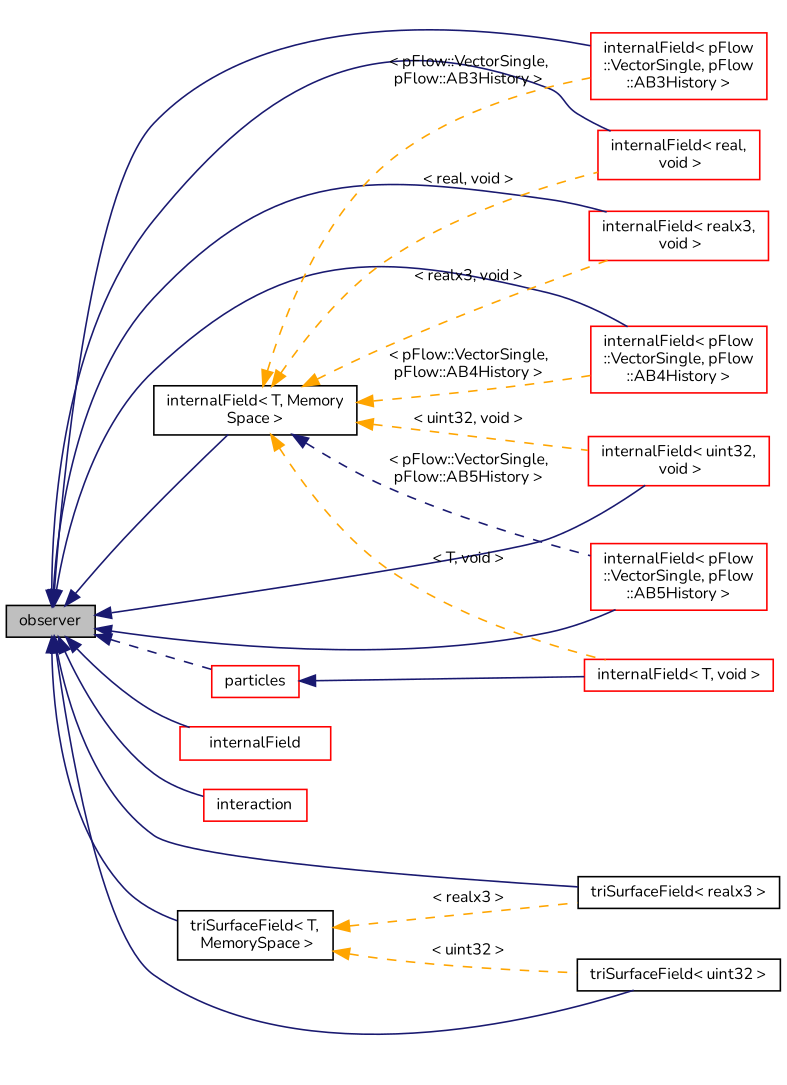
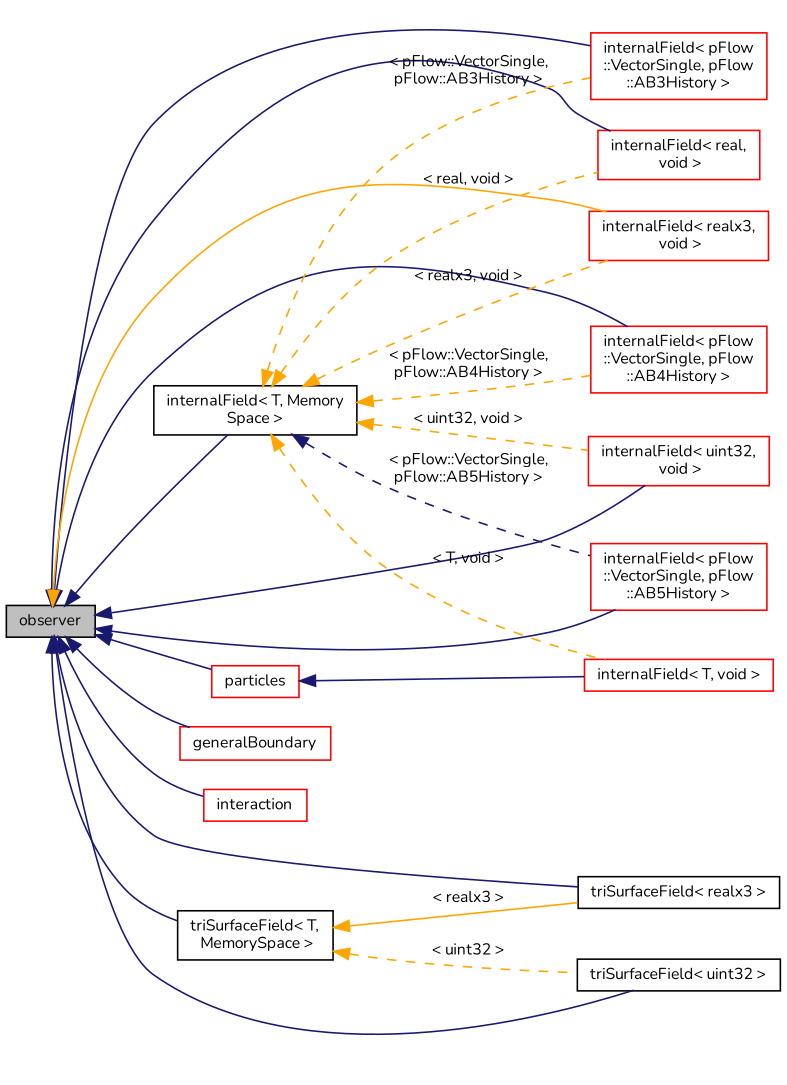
(219, 240) -> (219, 240)
(161, 655) -> (161, 655)
(255, 743) -> (255, 743)
(464, 914) -> (464, 914)
